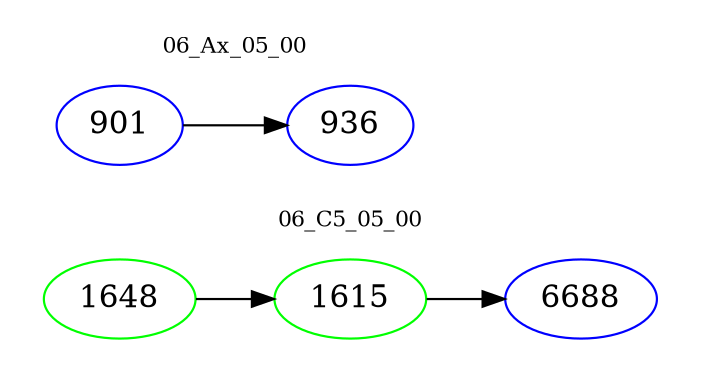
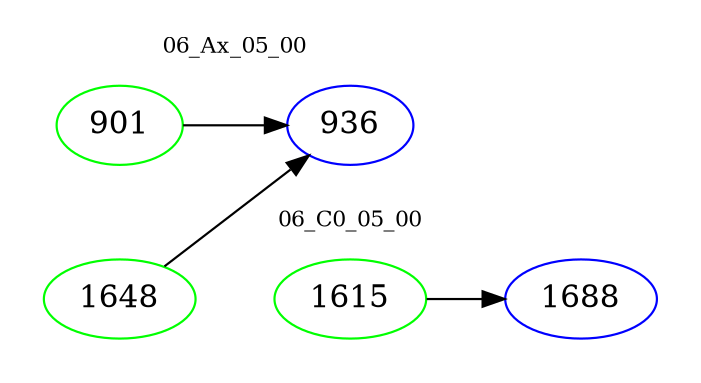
(120, 125) -> (120, 125)
(350, 221) -> (350, 221)
(224, 299) -> (228, 218)
(581, 299) -> (581, 299)
